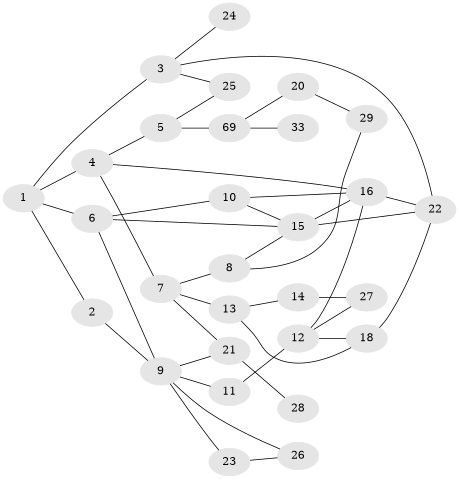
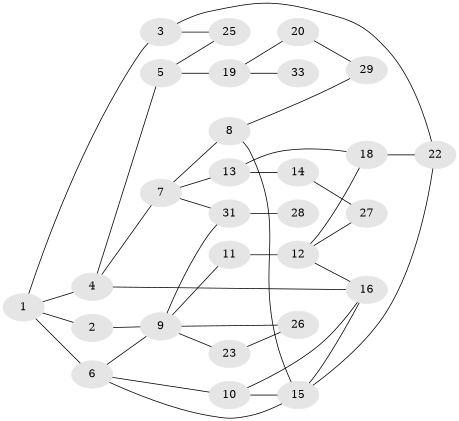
(230, 17) -> none
(230, 128) -> (230, 73)
(401, 201) -> none
(230, 351) -> (230, 214)
